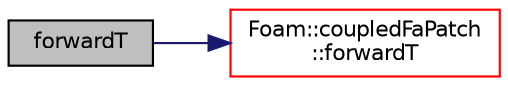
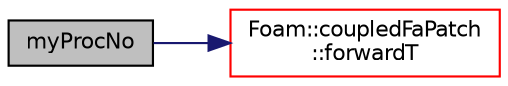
(81, 43) -> (81, 43)
